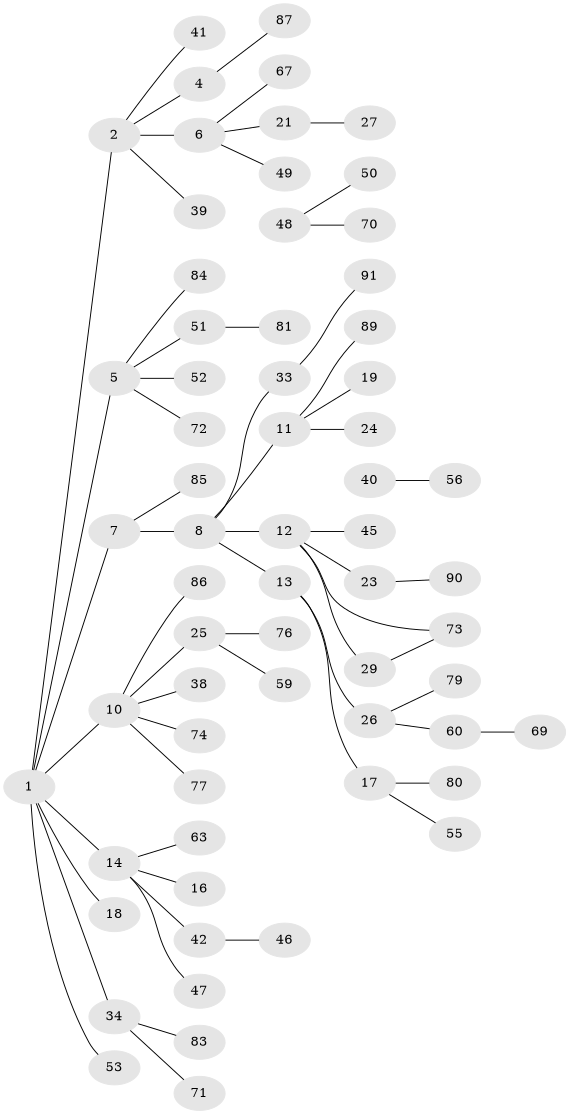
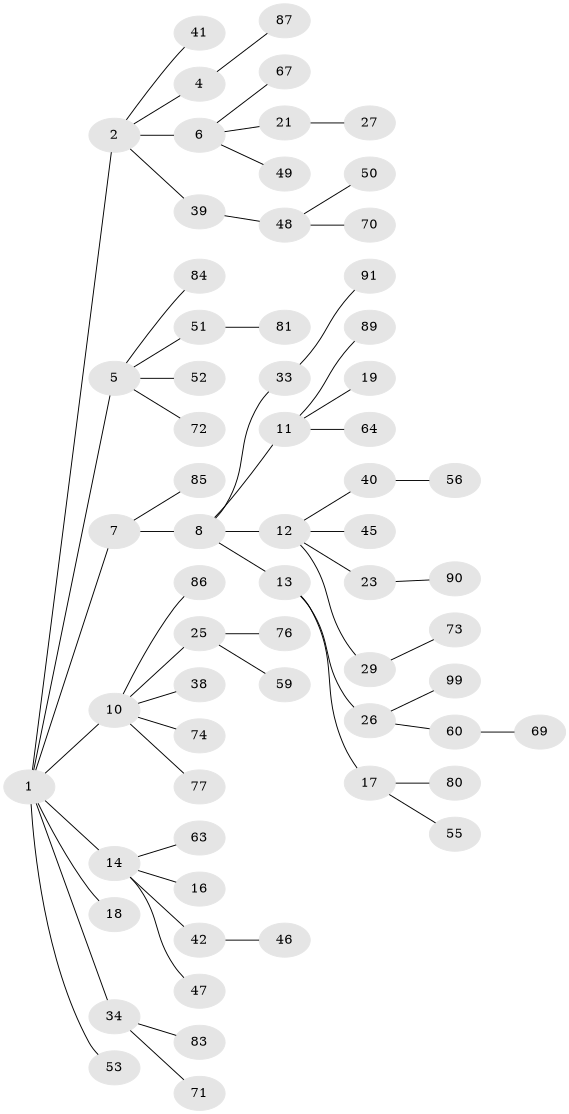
none -> (242, 218)
(370, 429) -> (370, 429)
(349, 611) -> (327, 506)
(455, 681) -> (455, 681)
